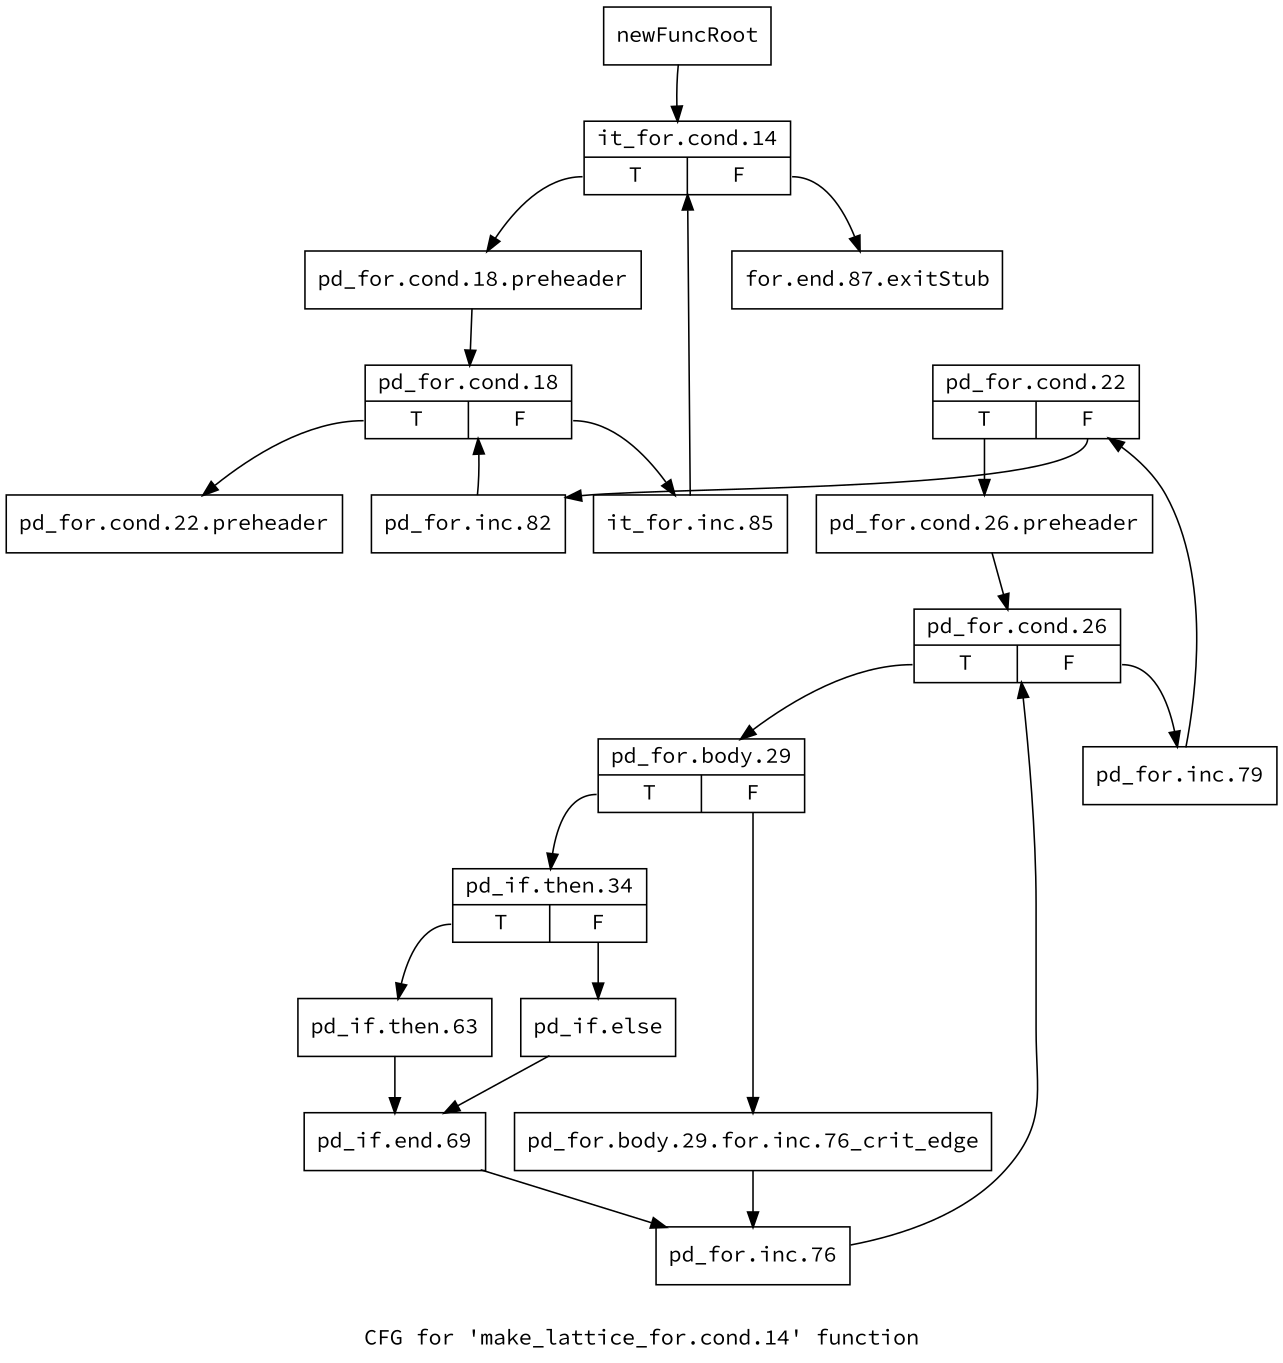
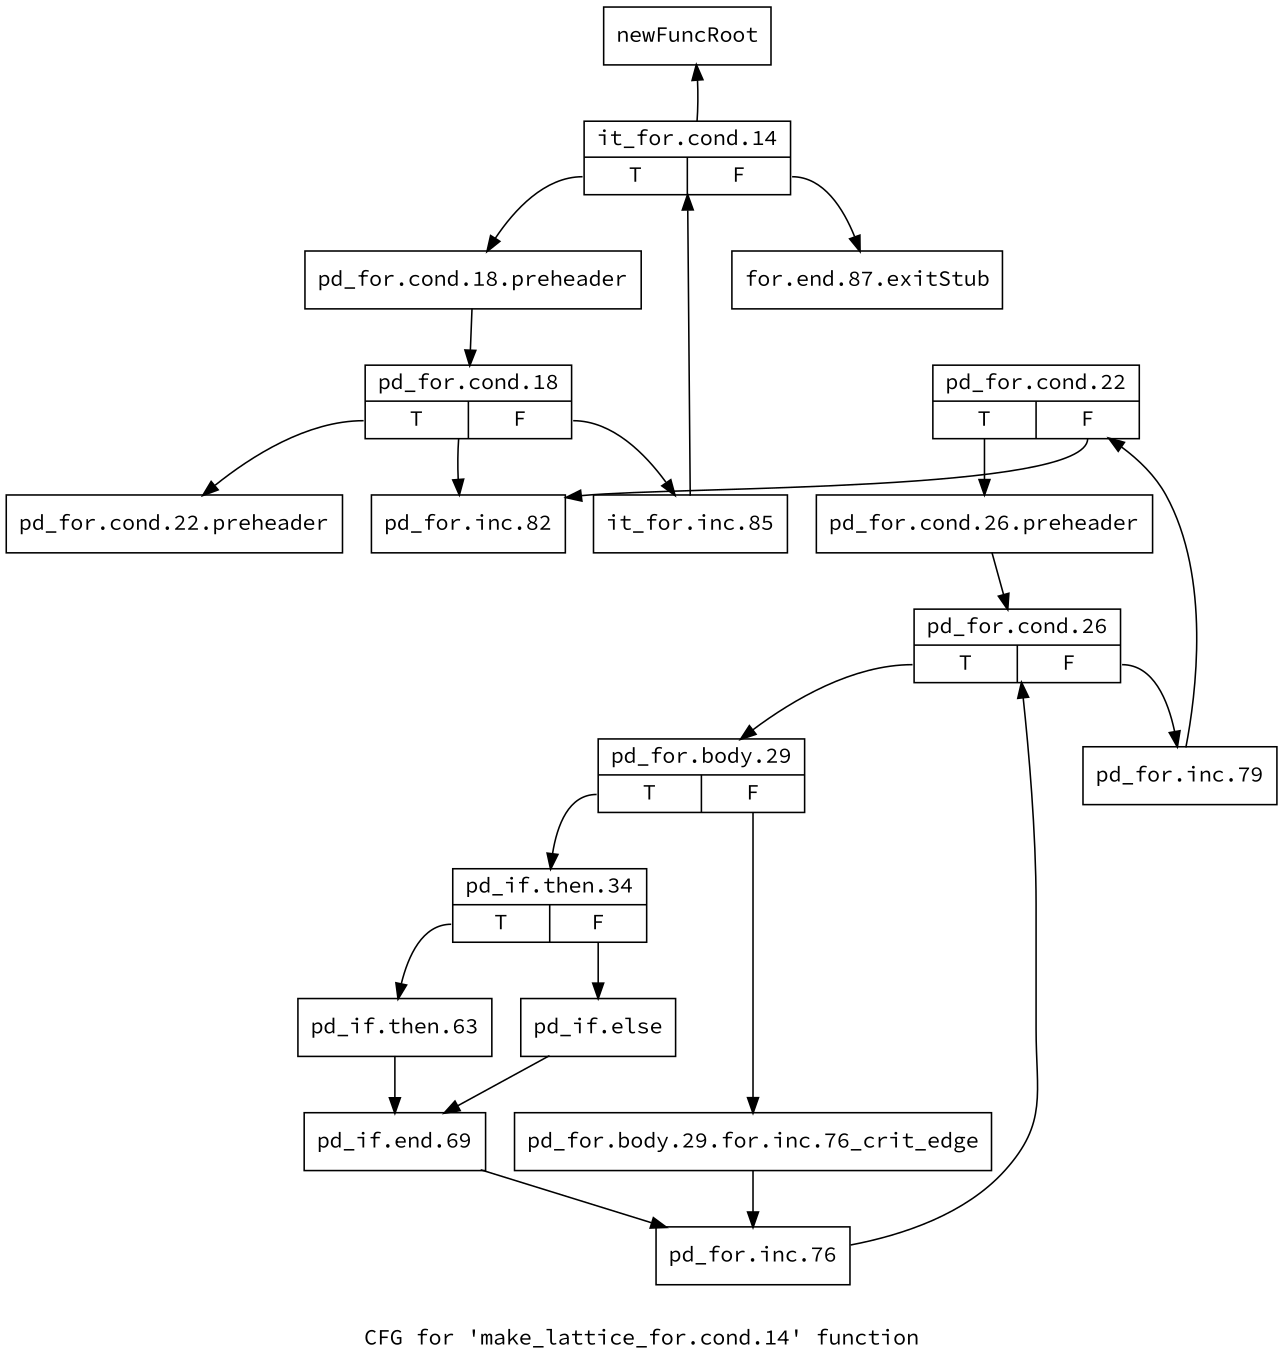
(677, 85) -> (698, 101)
(479, 475) -> (458, 459)
